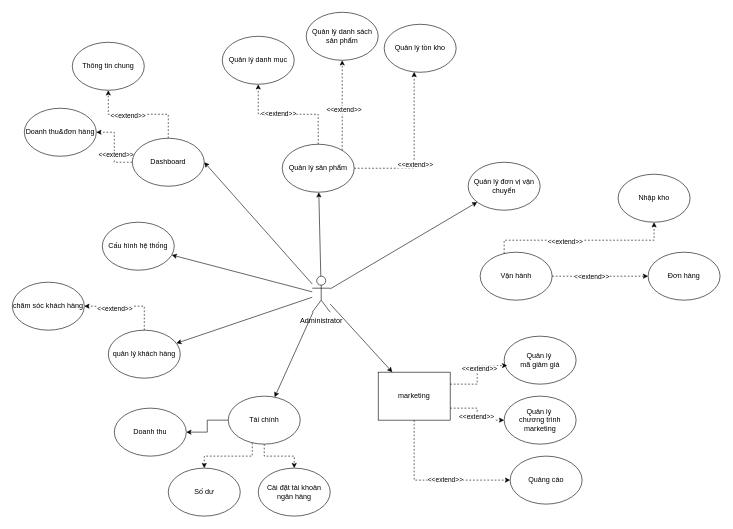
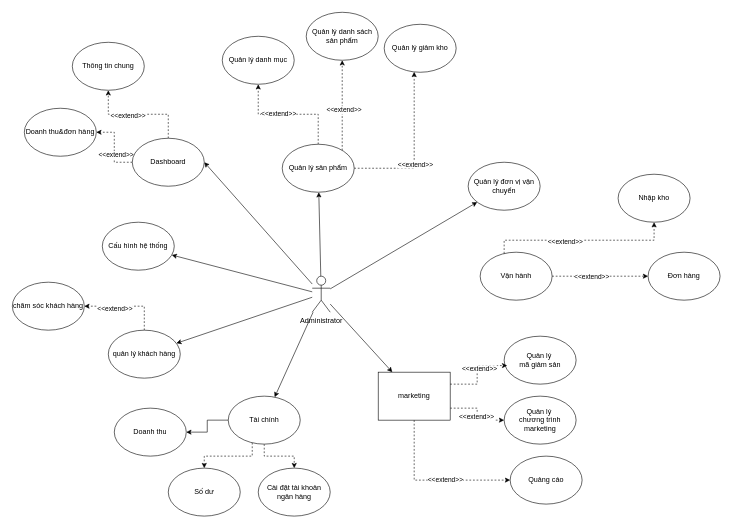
(420, 48) -> (420, 48)
(540, 360) -> (540, 360)
